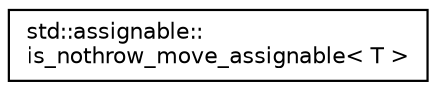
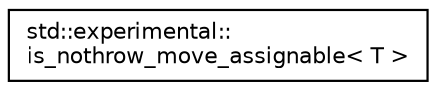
(218, 45) -> (218, 45)
